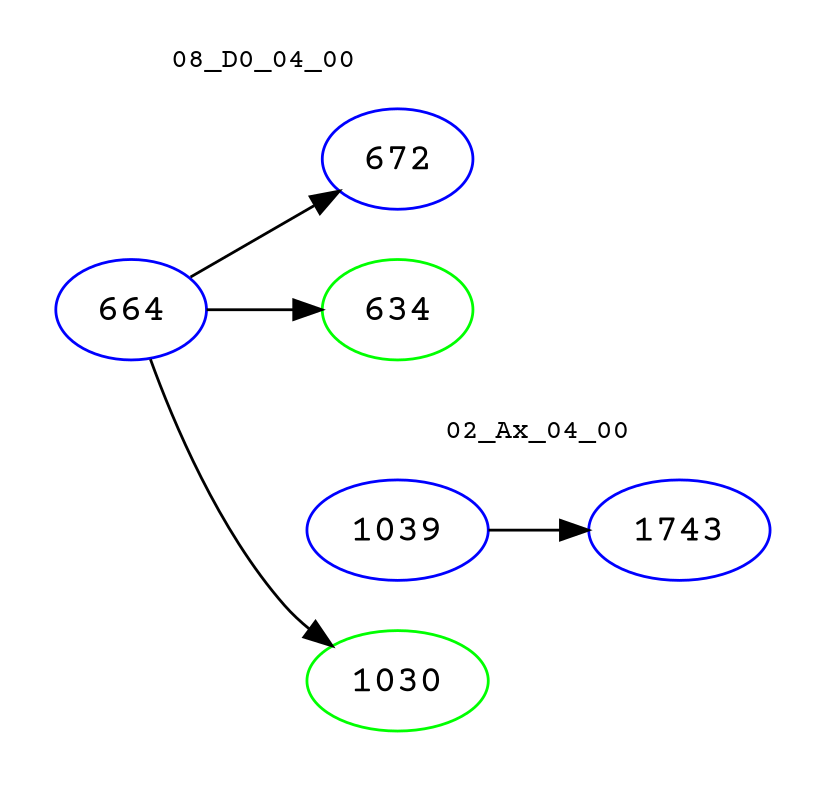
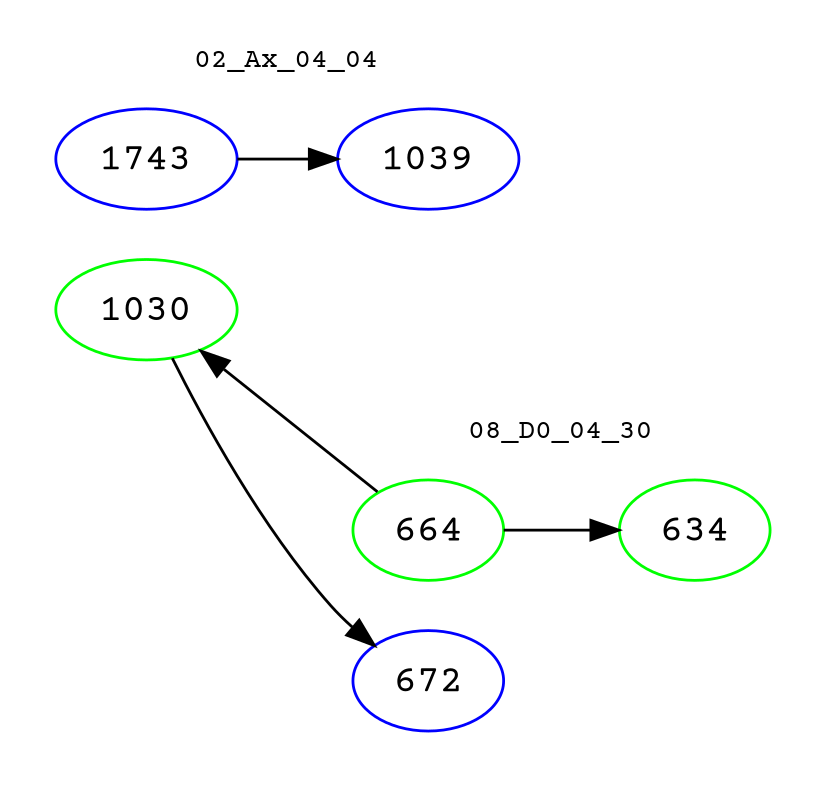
(264, 60) -> (562, 431)
(252, 241) -> (252, 500)
(131, 310) -> (428, 530)
(538, 431) -> (287, 60)
(524, 530) -> (273, 159)
